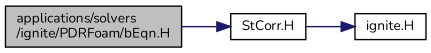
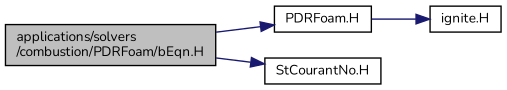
(94, 27) -> (111, 45)
(268, 27) -> (323, 19)
none -> (323, 71)
